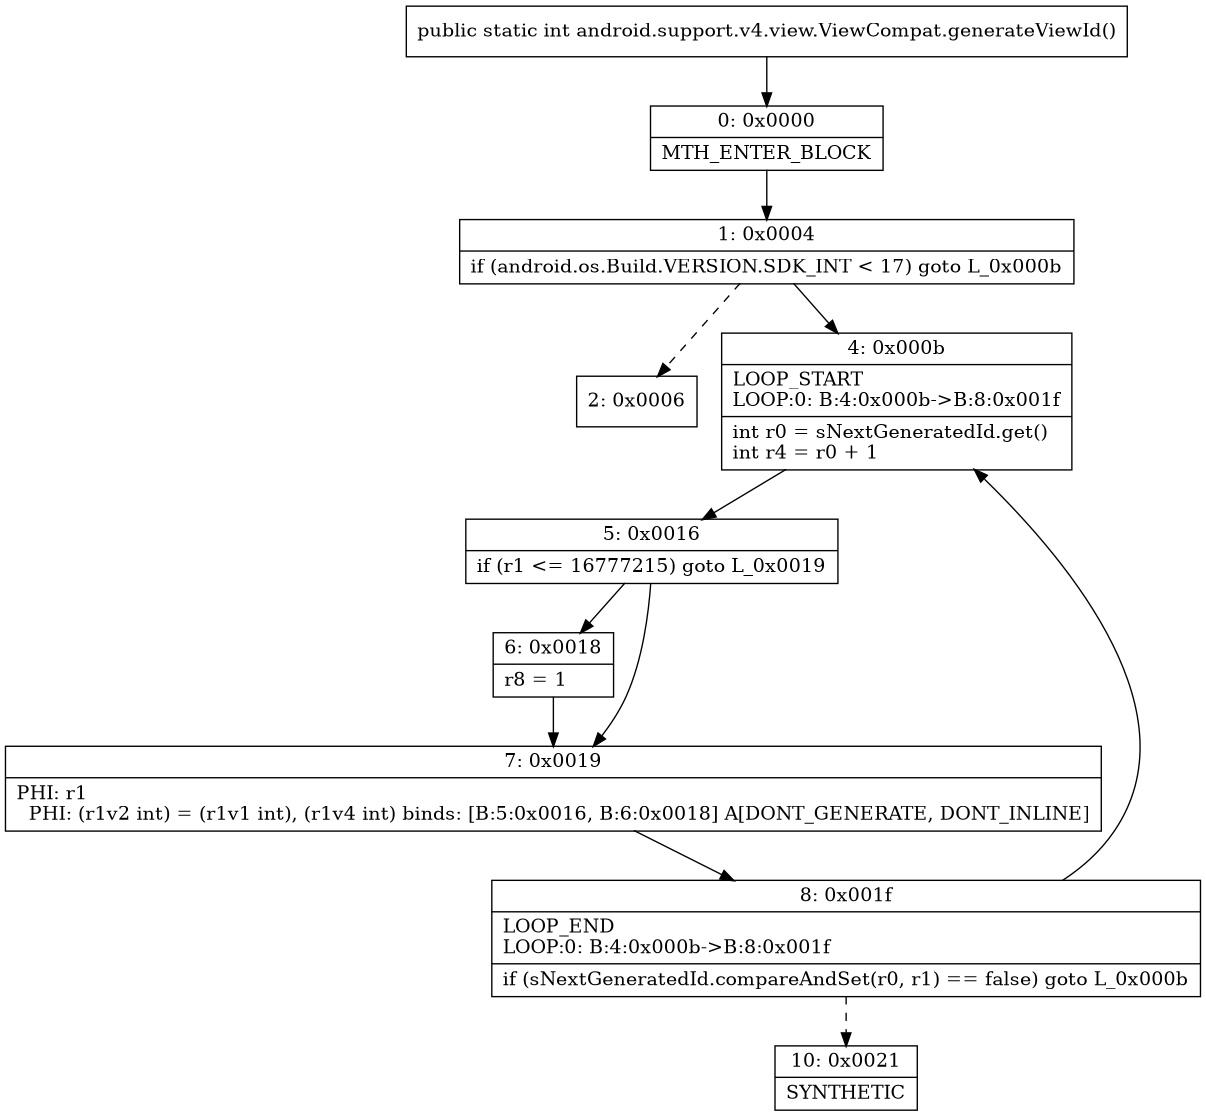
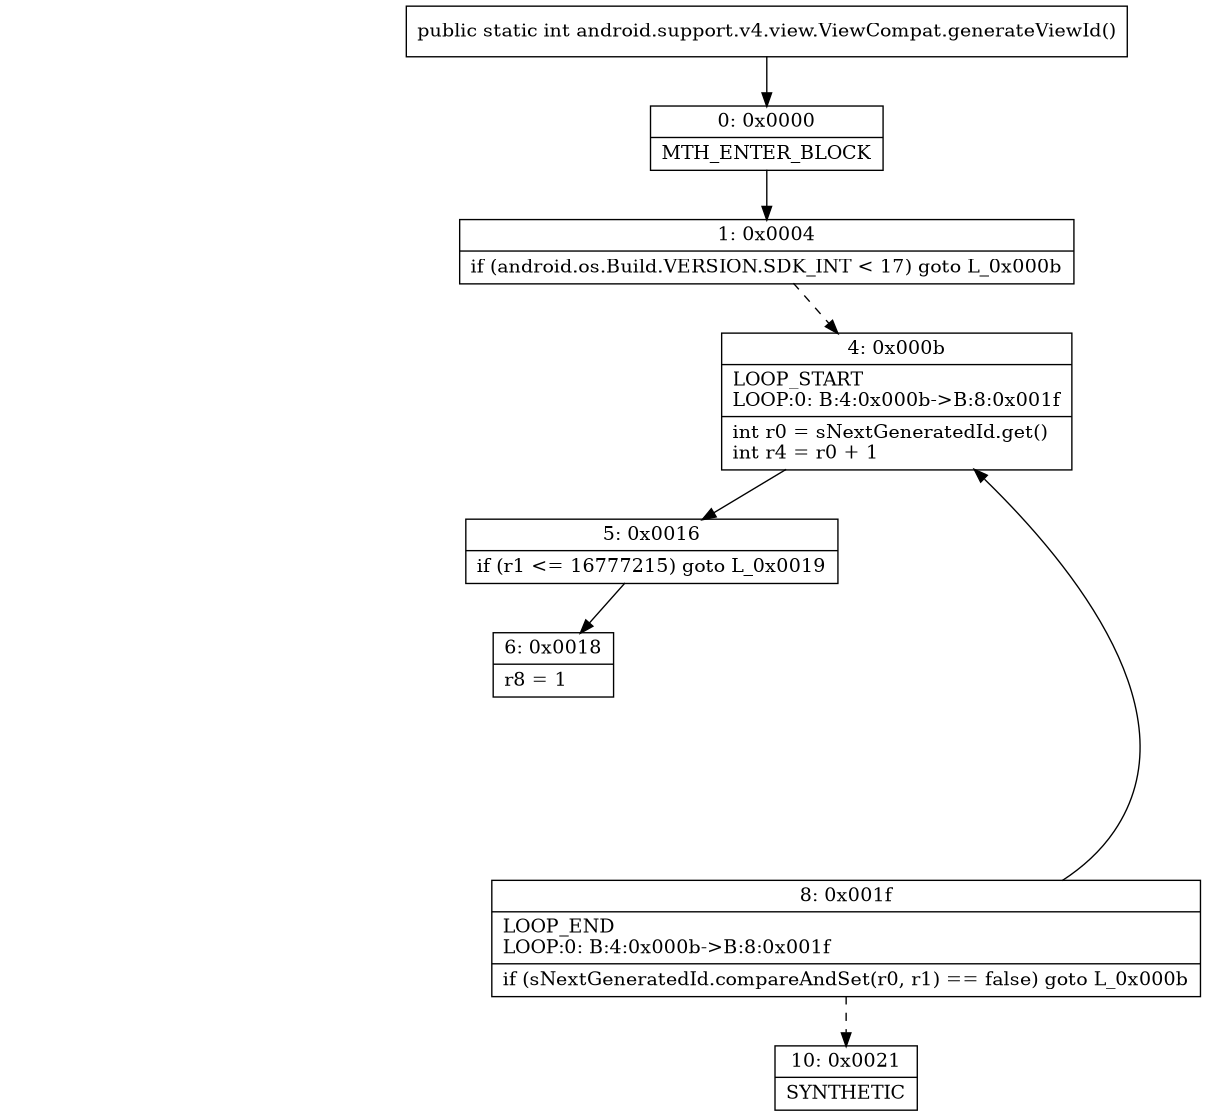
(811, 303) -> (811, 303)
(637, 402) -> none
(553, 789) -> none
